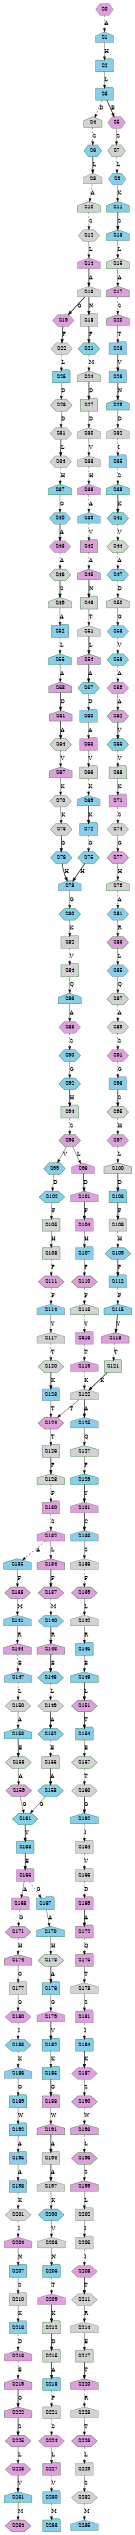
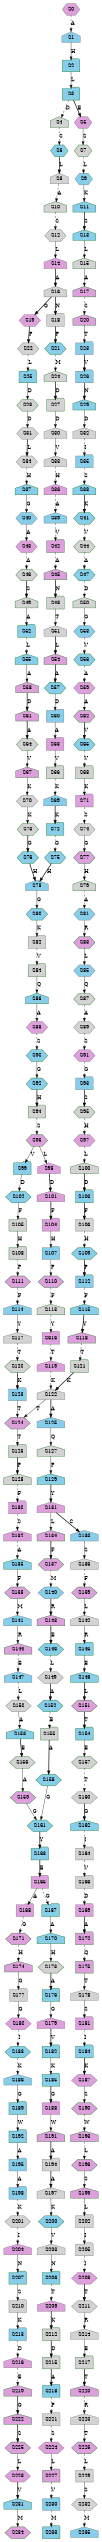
(60, 531) -> (27, 531)
(54, 1169) -> (22, 1169)
(51, 1548) -> (51, 1520)
